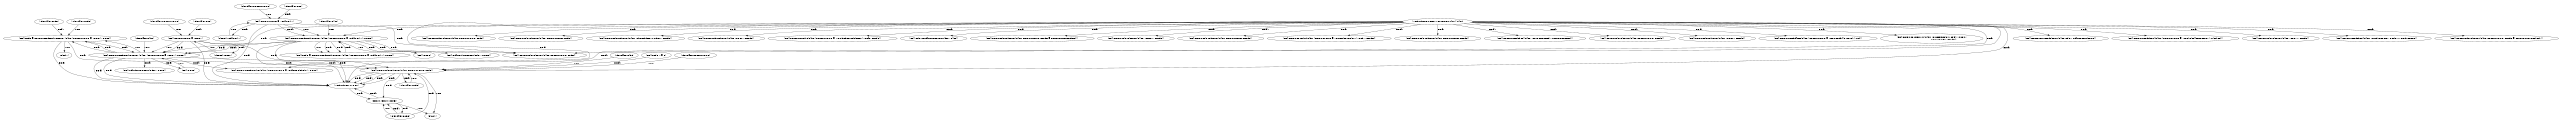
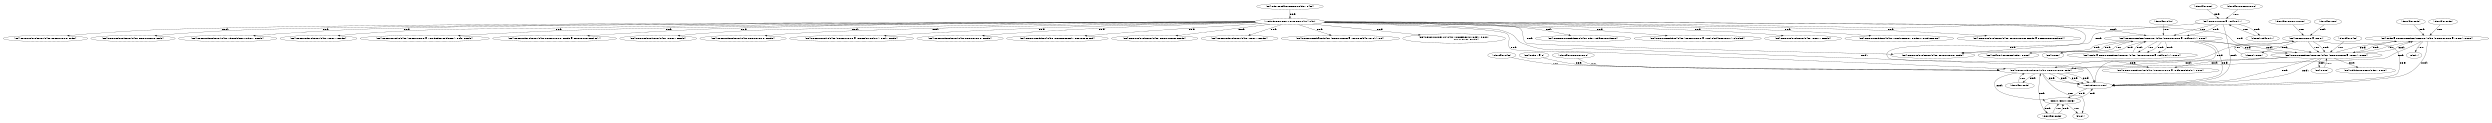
(1178, 26) -> (1290, 13)
(374, 93) -> (2093, 93)
